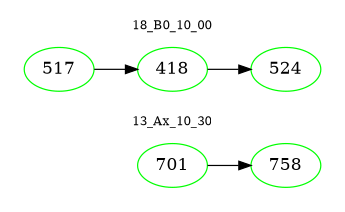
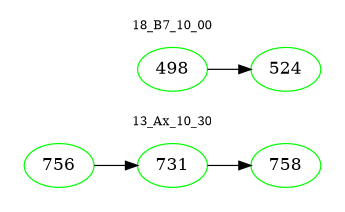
(173, 26) -> (173, 26)
(59, 69) -> none
(173, 69) -> (173, 69)
none -> (59, 165)
(173, 165) -> (173, 165)
